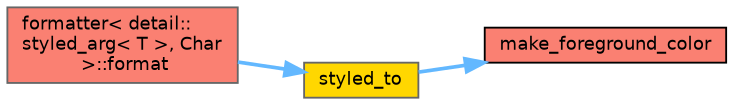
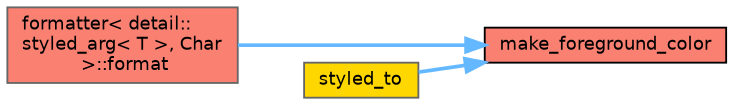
(262, 66) -> (352, 45)
